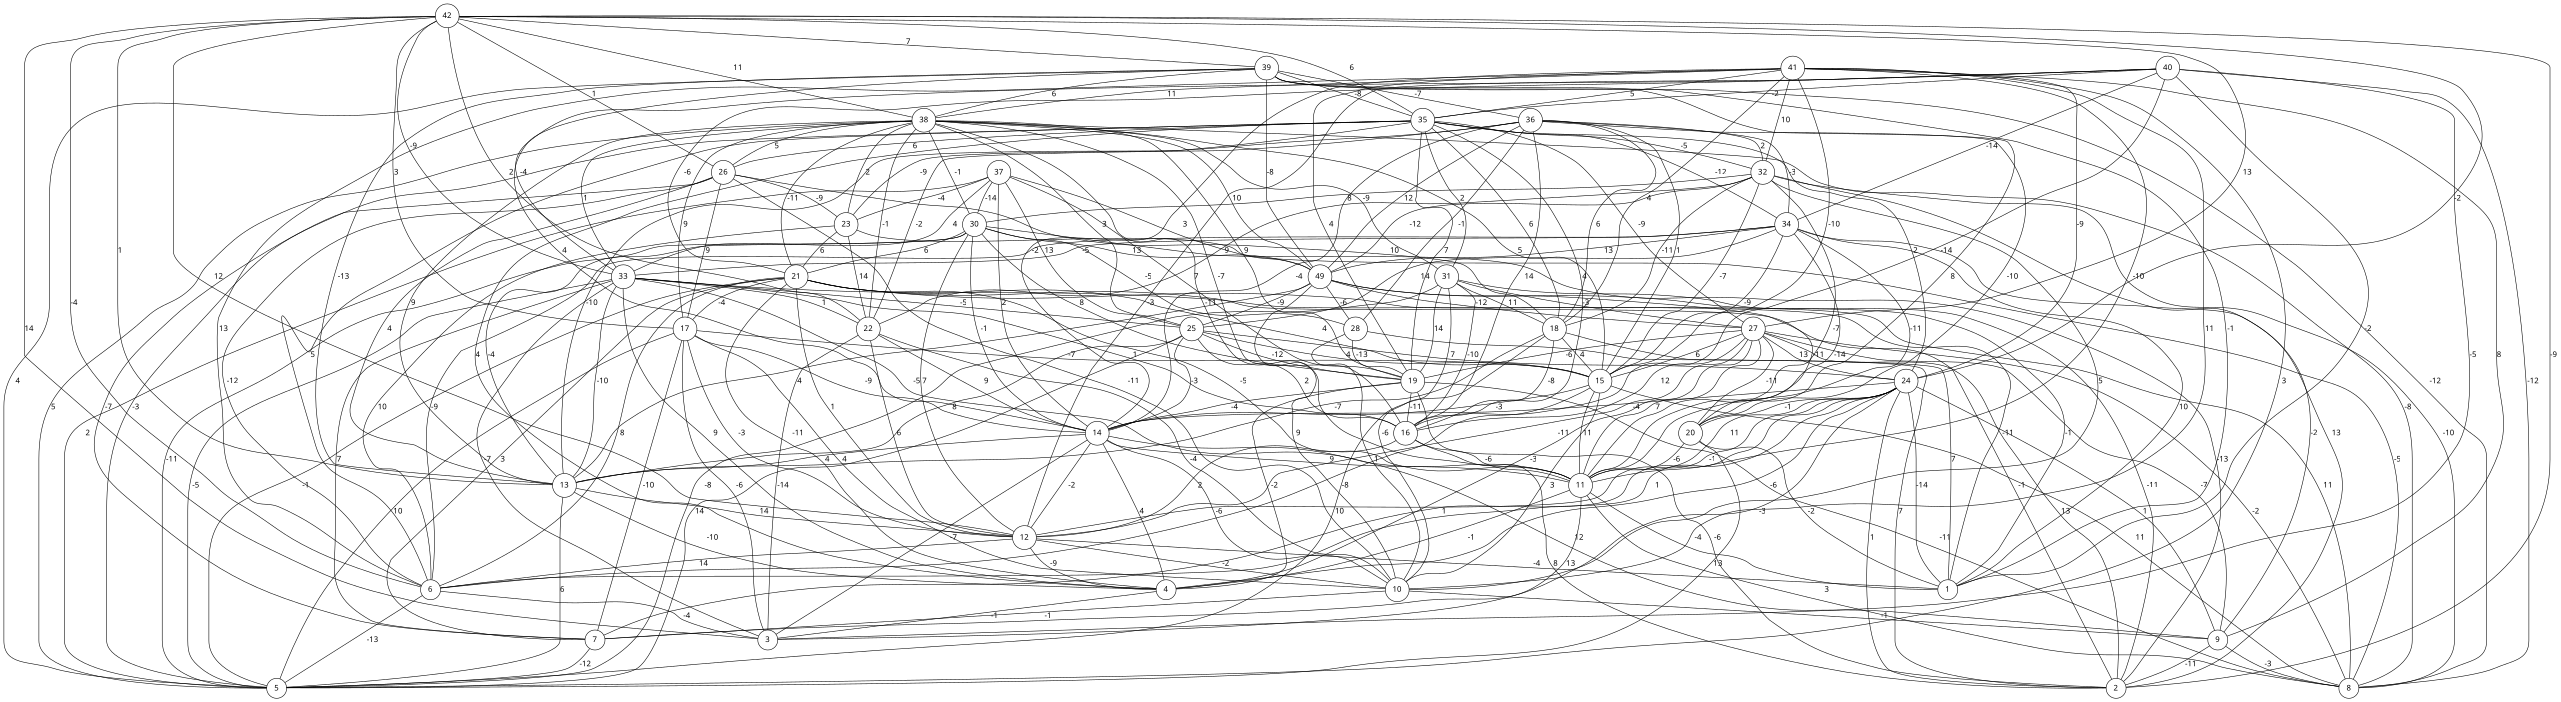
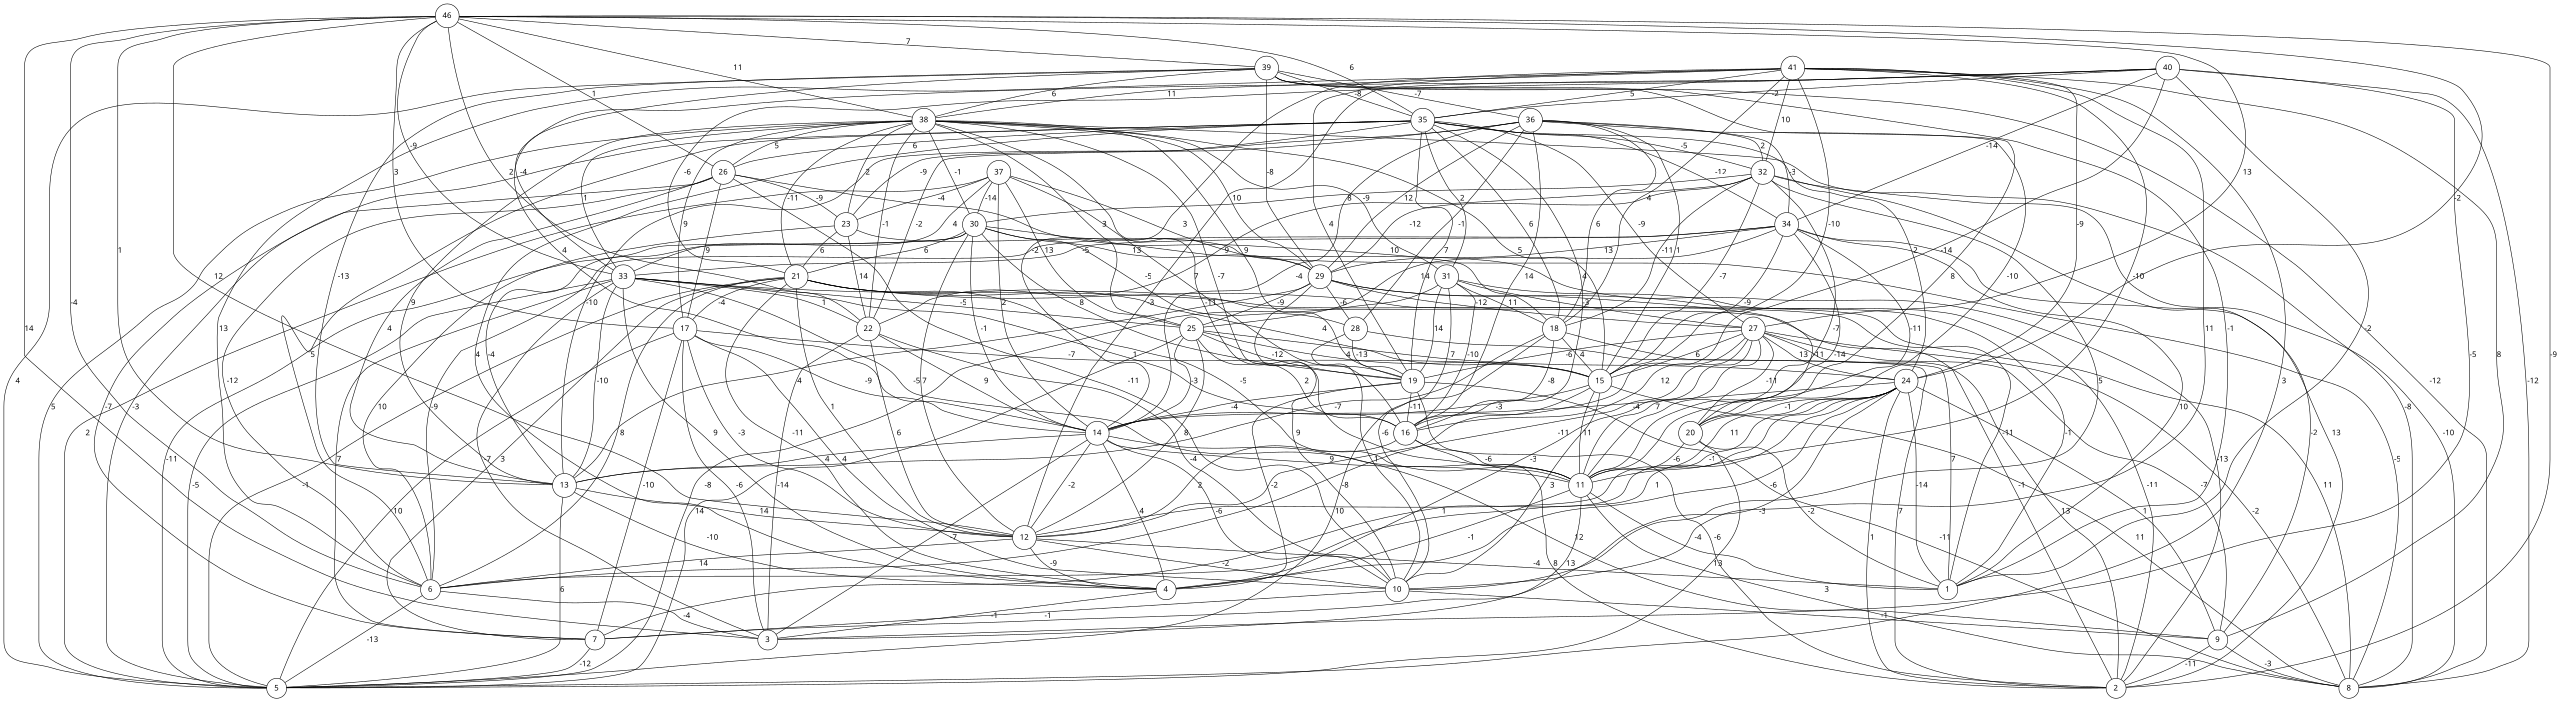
(447, 16) -> (447, 16)
(1320, 277) -> (1320, 277)
(890, 440) -> (1146, 463)
